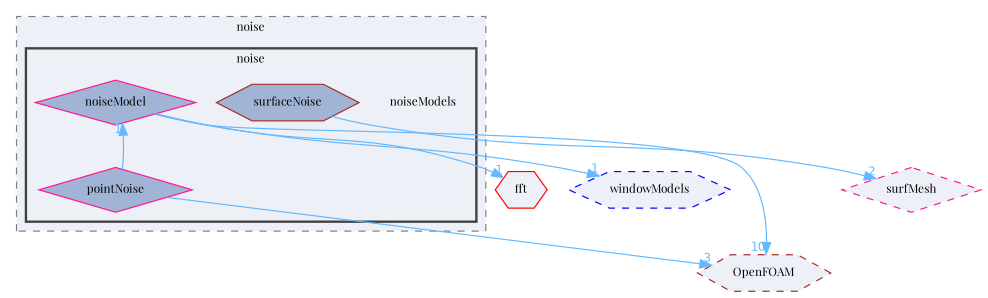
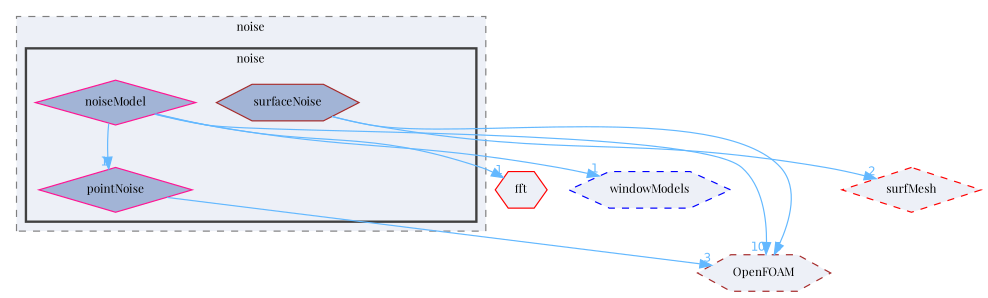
(423, 103) -> none
none -> (600, 127)
(123, 152) -> (108, 140)
(911, 190) -> (911, 190)
